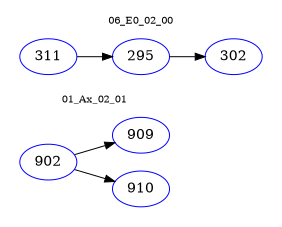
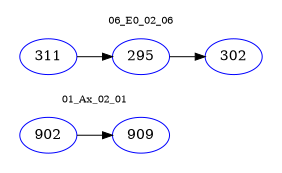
(141, 21) -> (141, 21)
(141, 189) -> none
